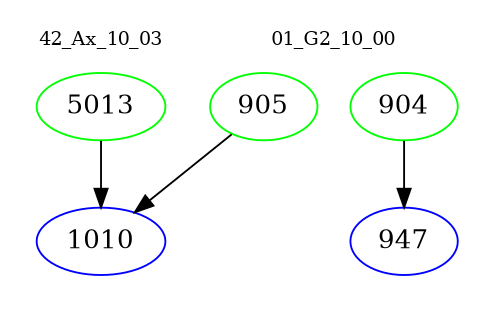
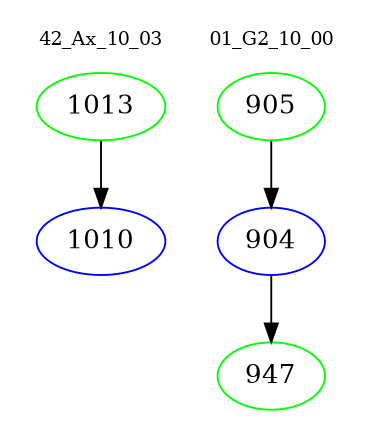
(101, 107) -> (101, 107)
(404, 107) -> (271, 241)
(207, 154) -> (271, 165)
(404, 241) -> (271, 376)
